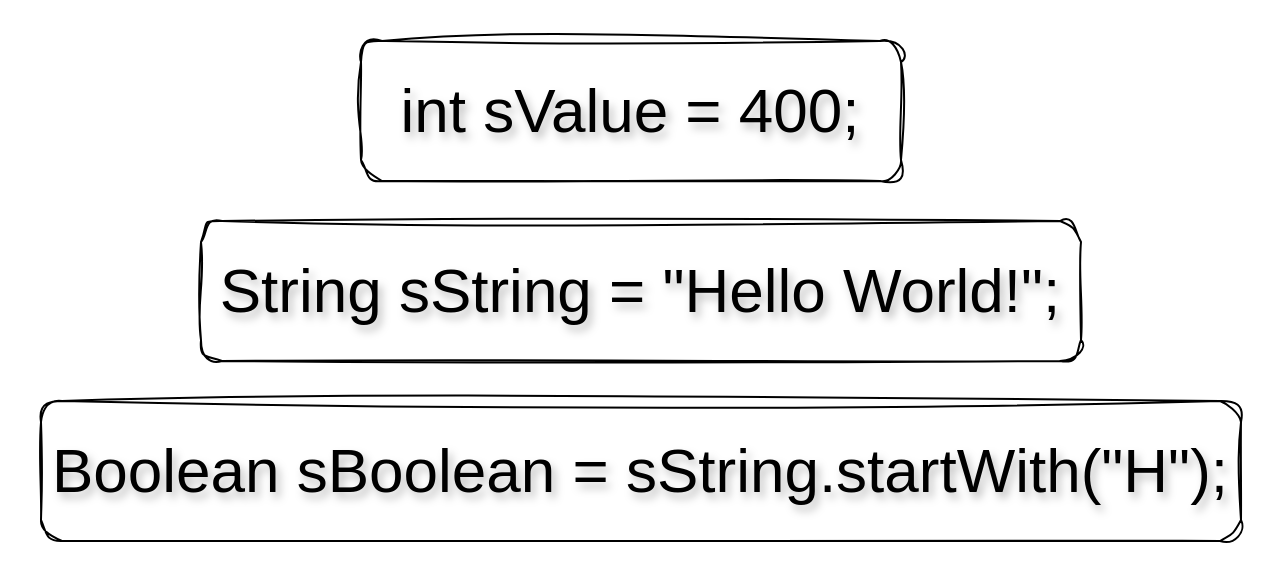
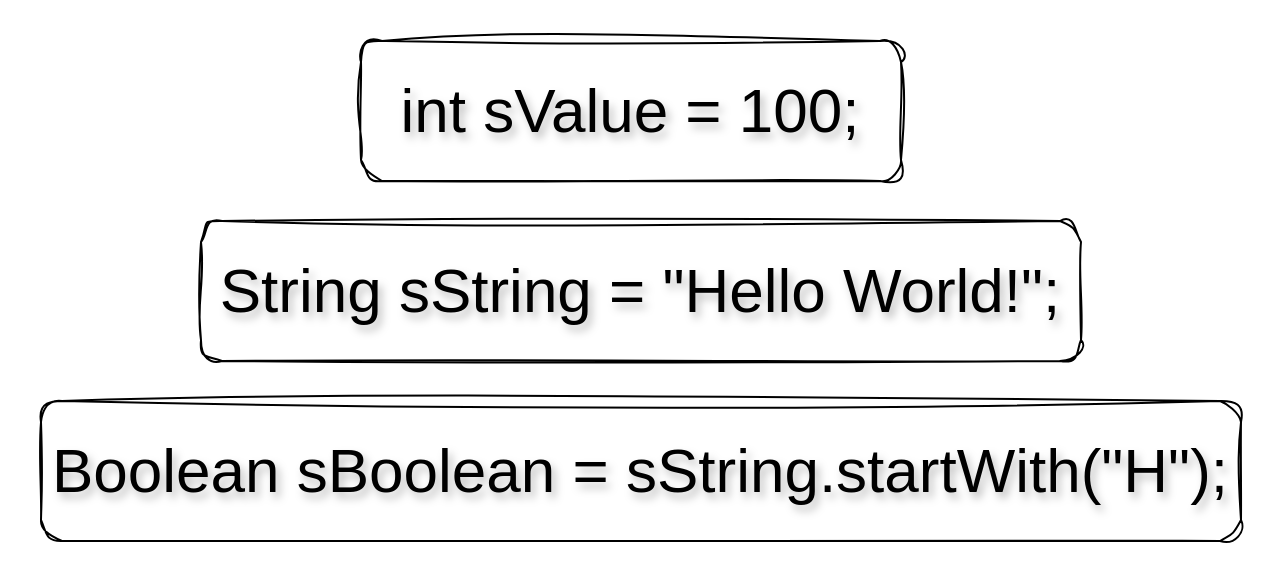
(631, 111) -> (631, 111)
